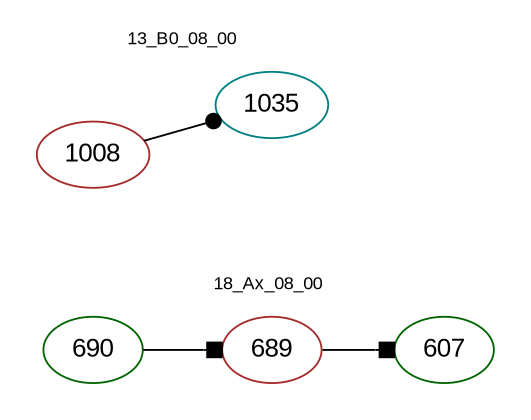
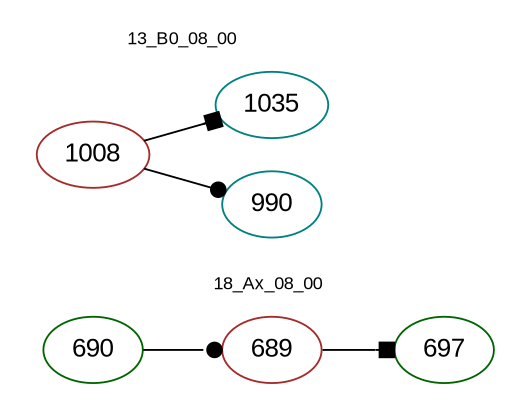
(175, 132) -> (175, 132)
none -> (272, 204)
(173, 350) -> (173, 350)
(444, 350) -> (444, 350)
